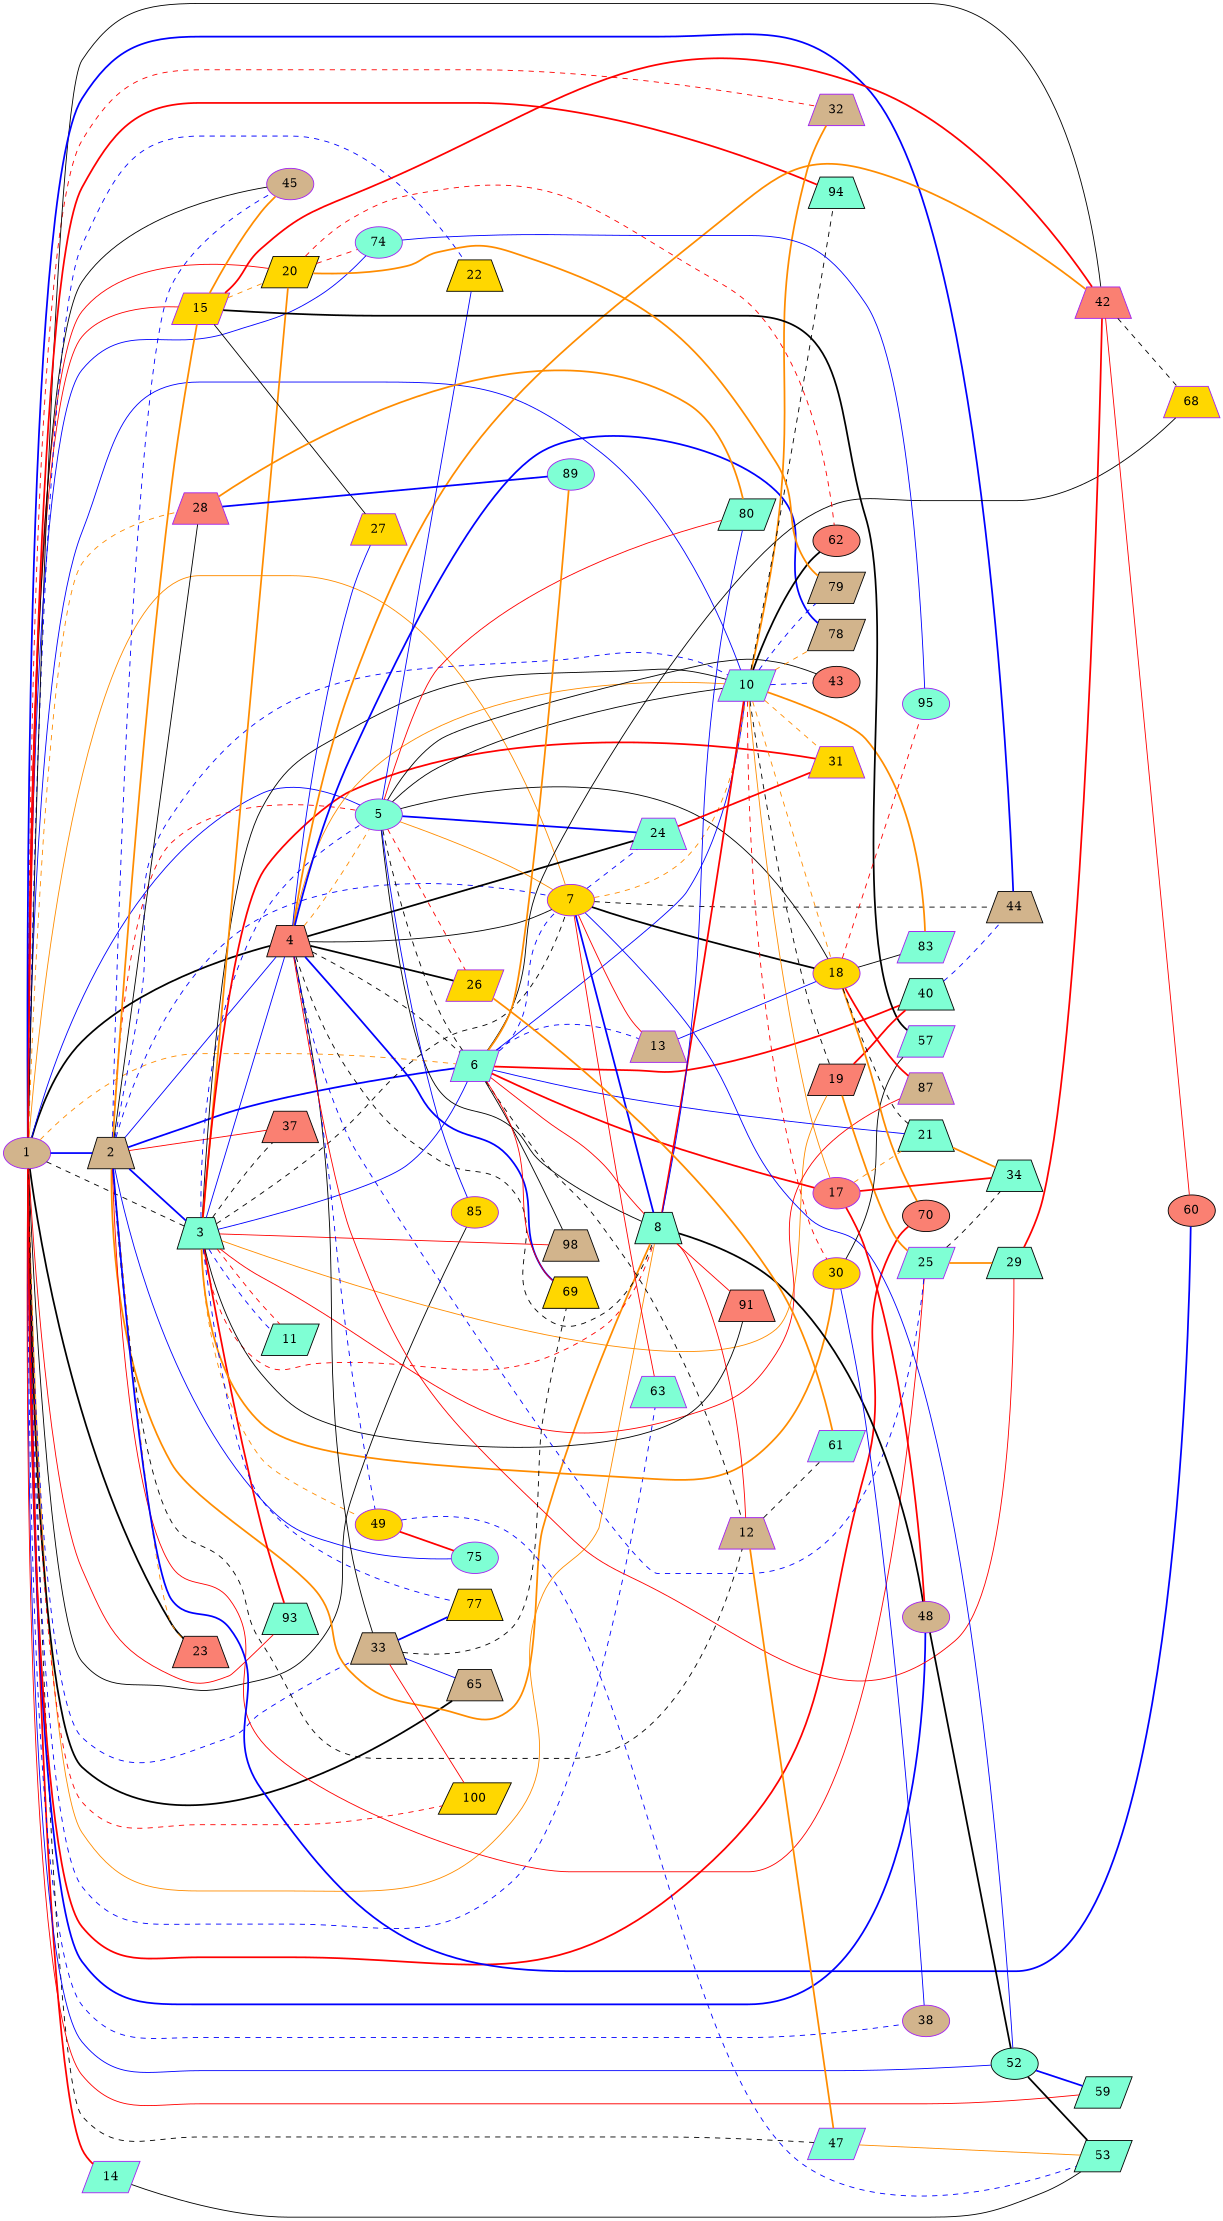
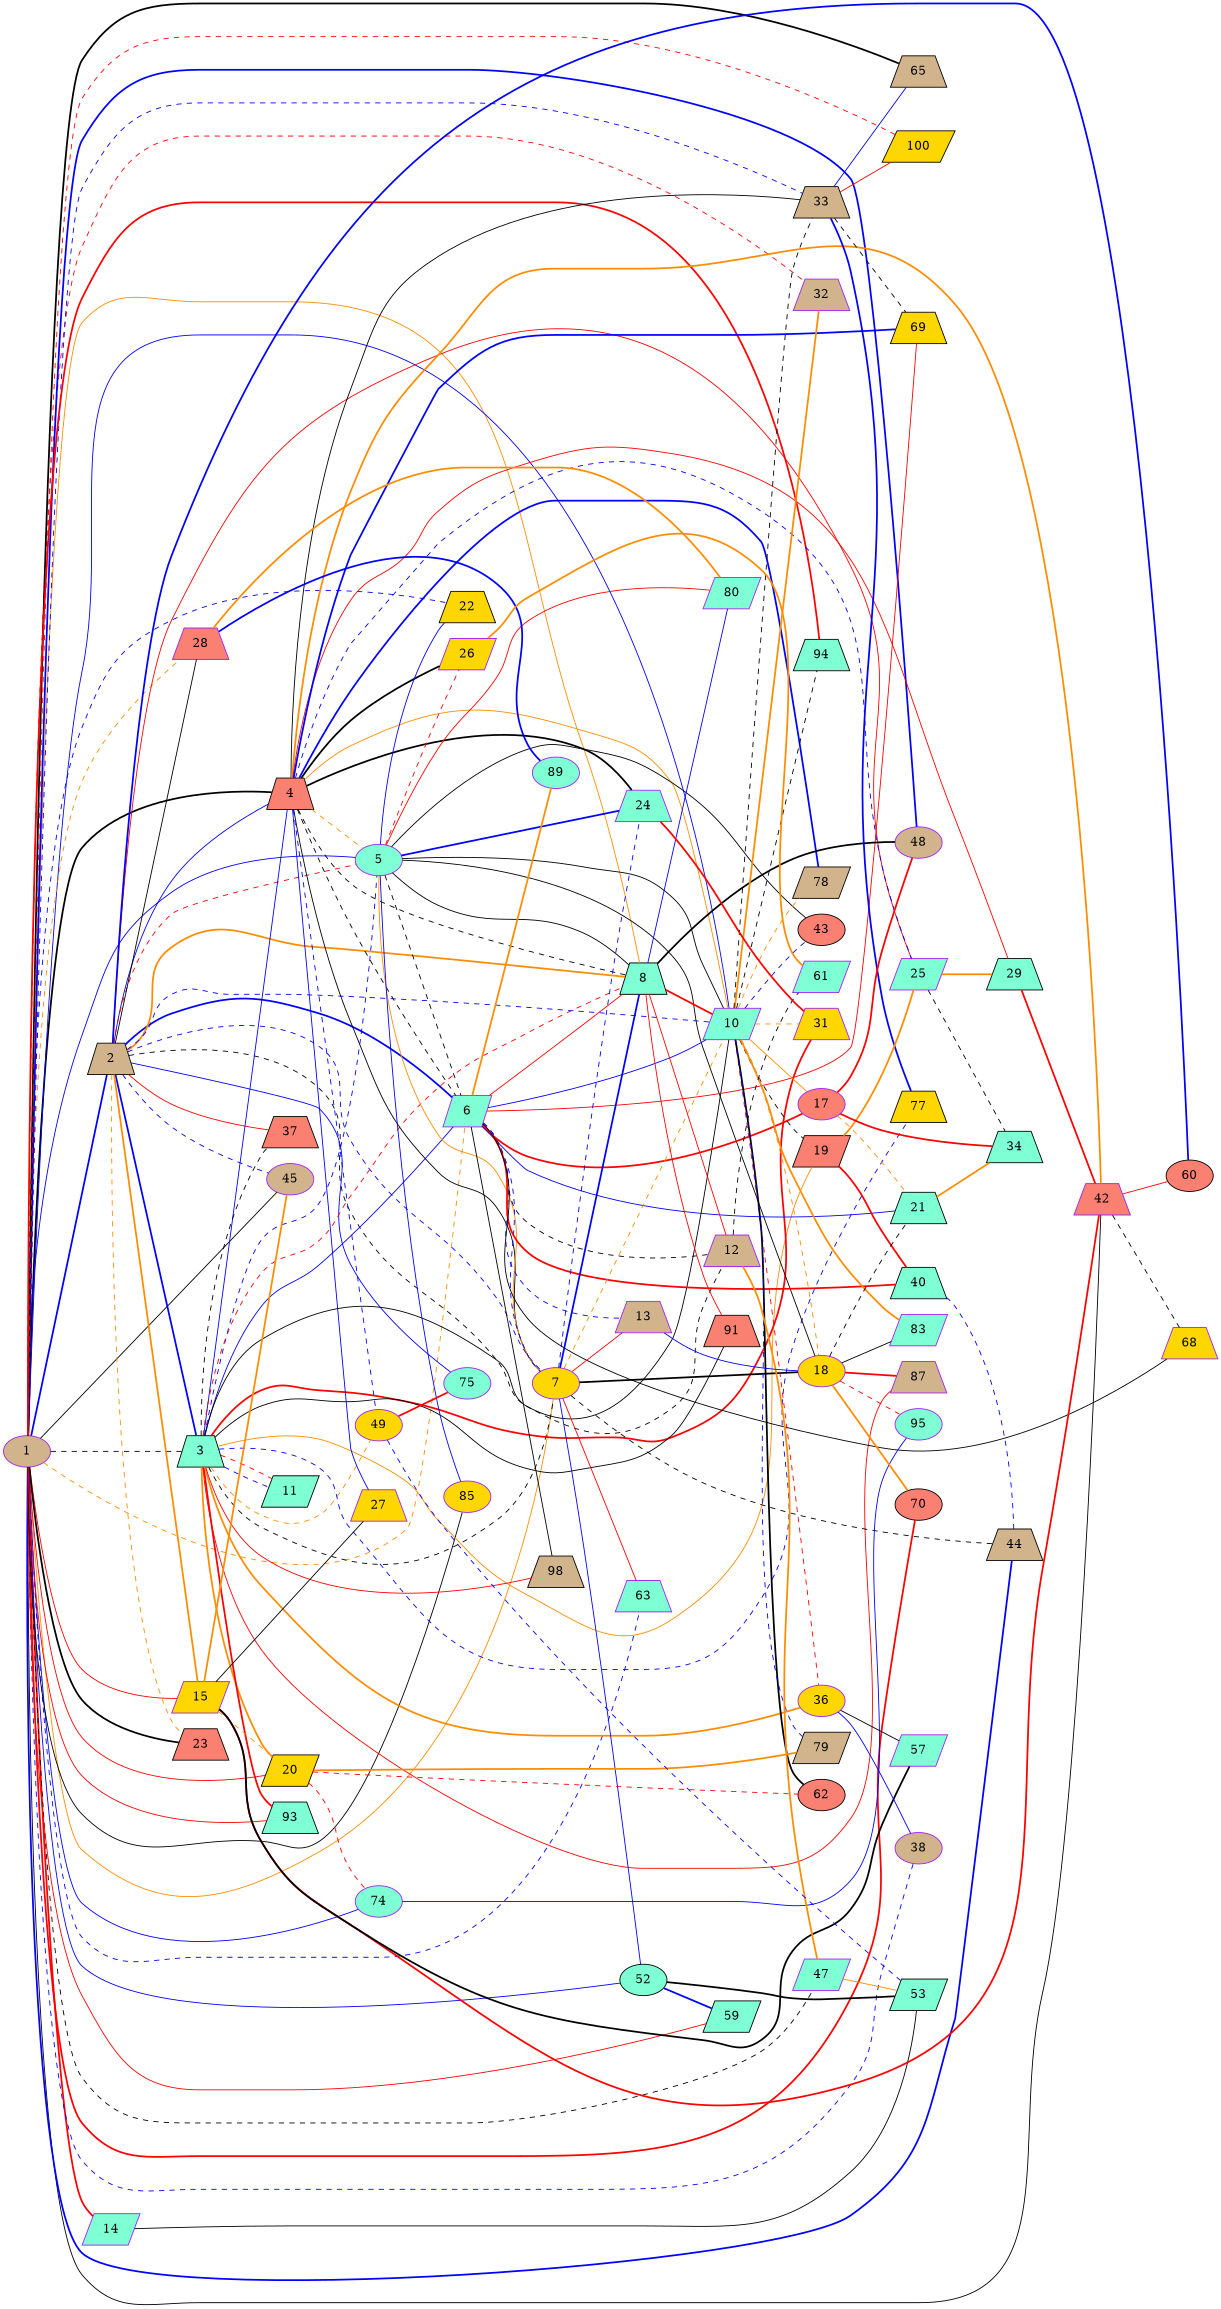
(747, 515) -> (732, 593)
none -> (763, 611)
(837, 1273) -> (822, 1701)
(970, 1840) -> none
